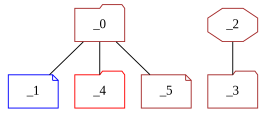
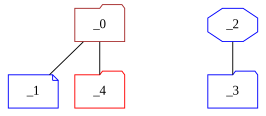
(233, 25) -> (233, 25)
(166, 91) -> none
(233, 91) -> (233, 91)
